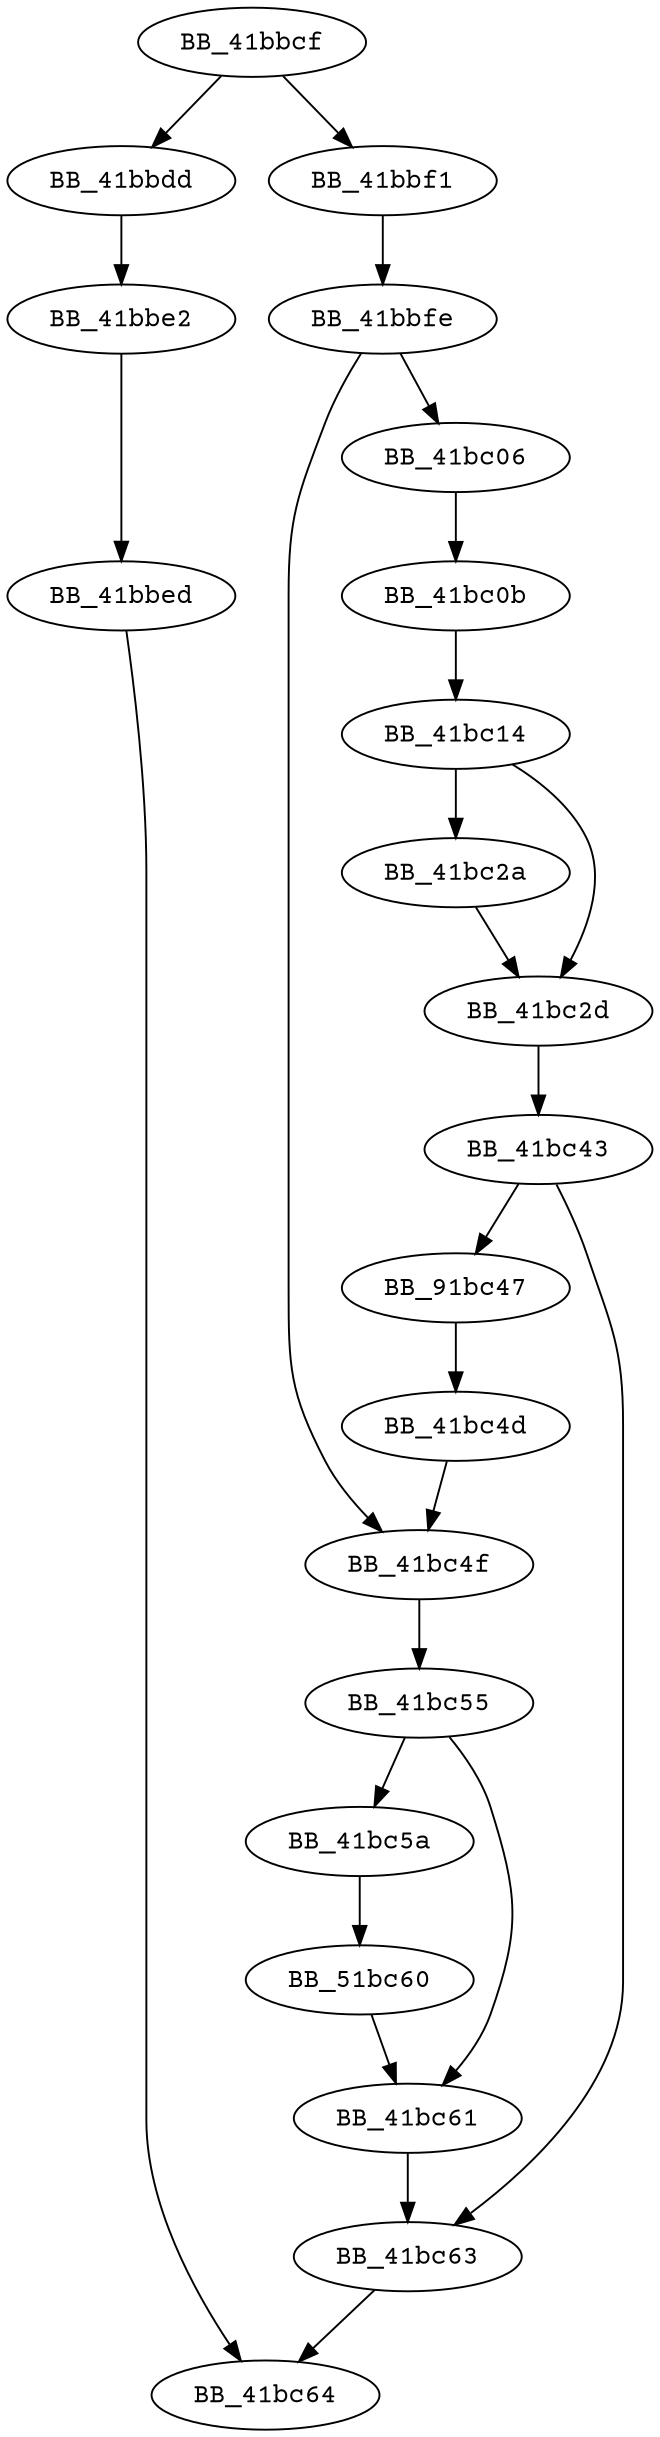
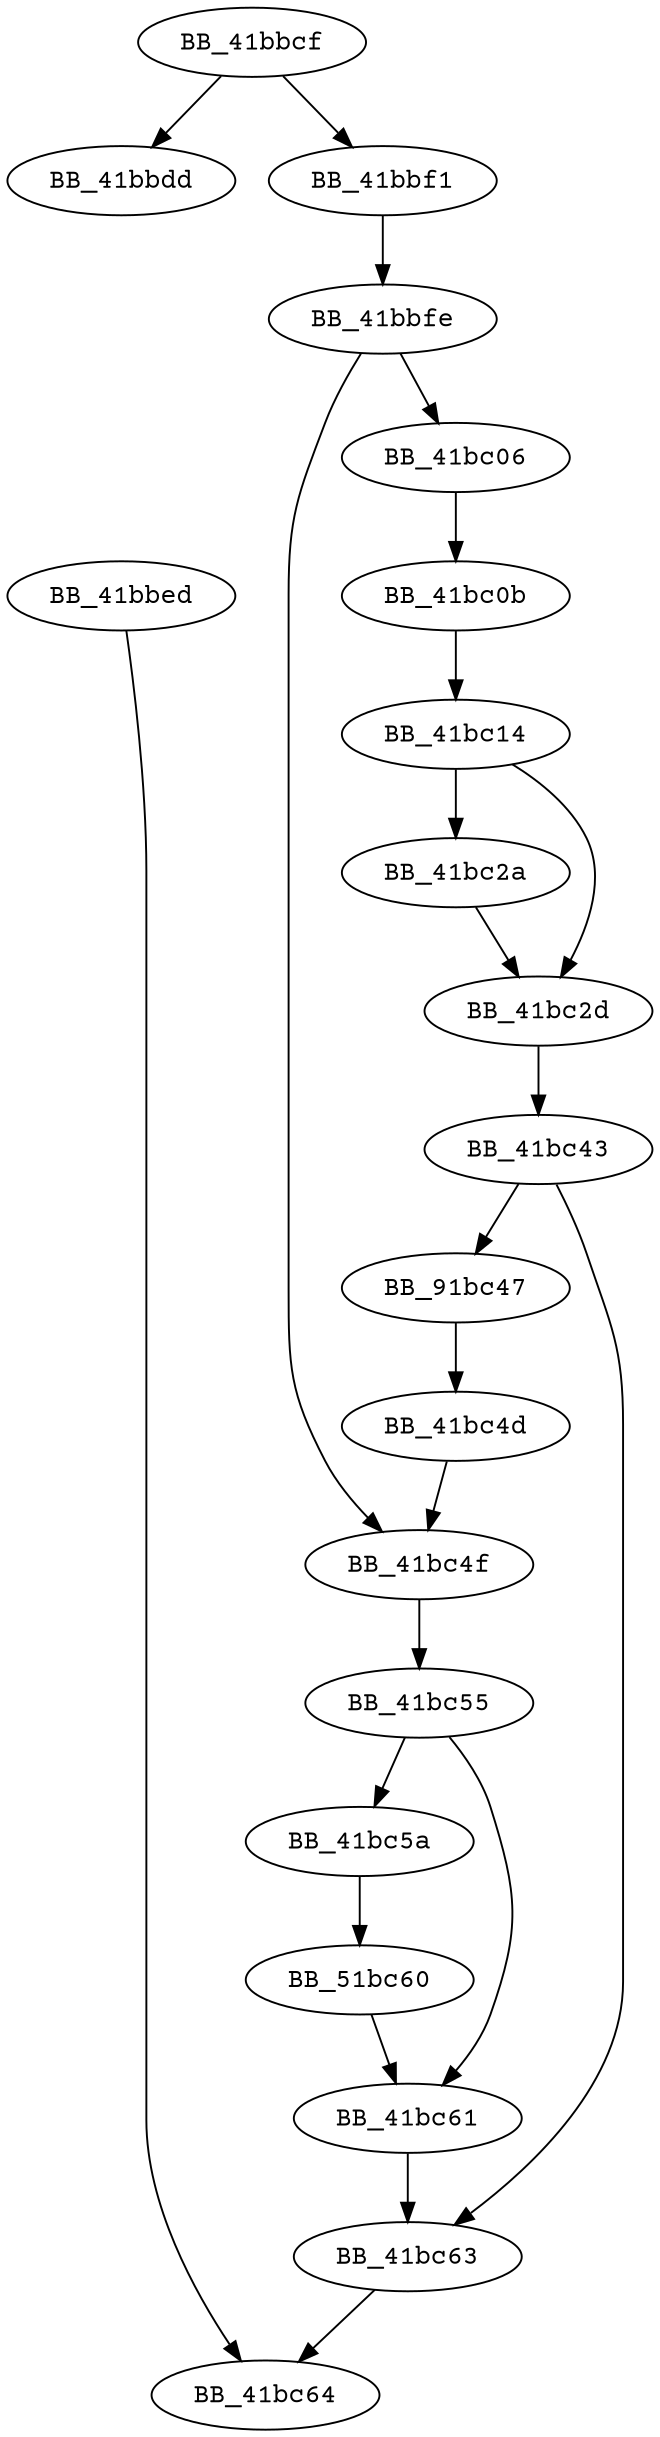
(121, 319) -> none
